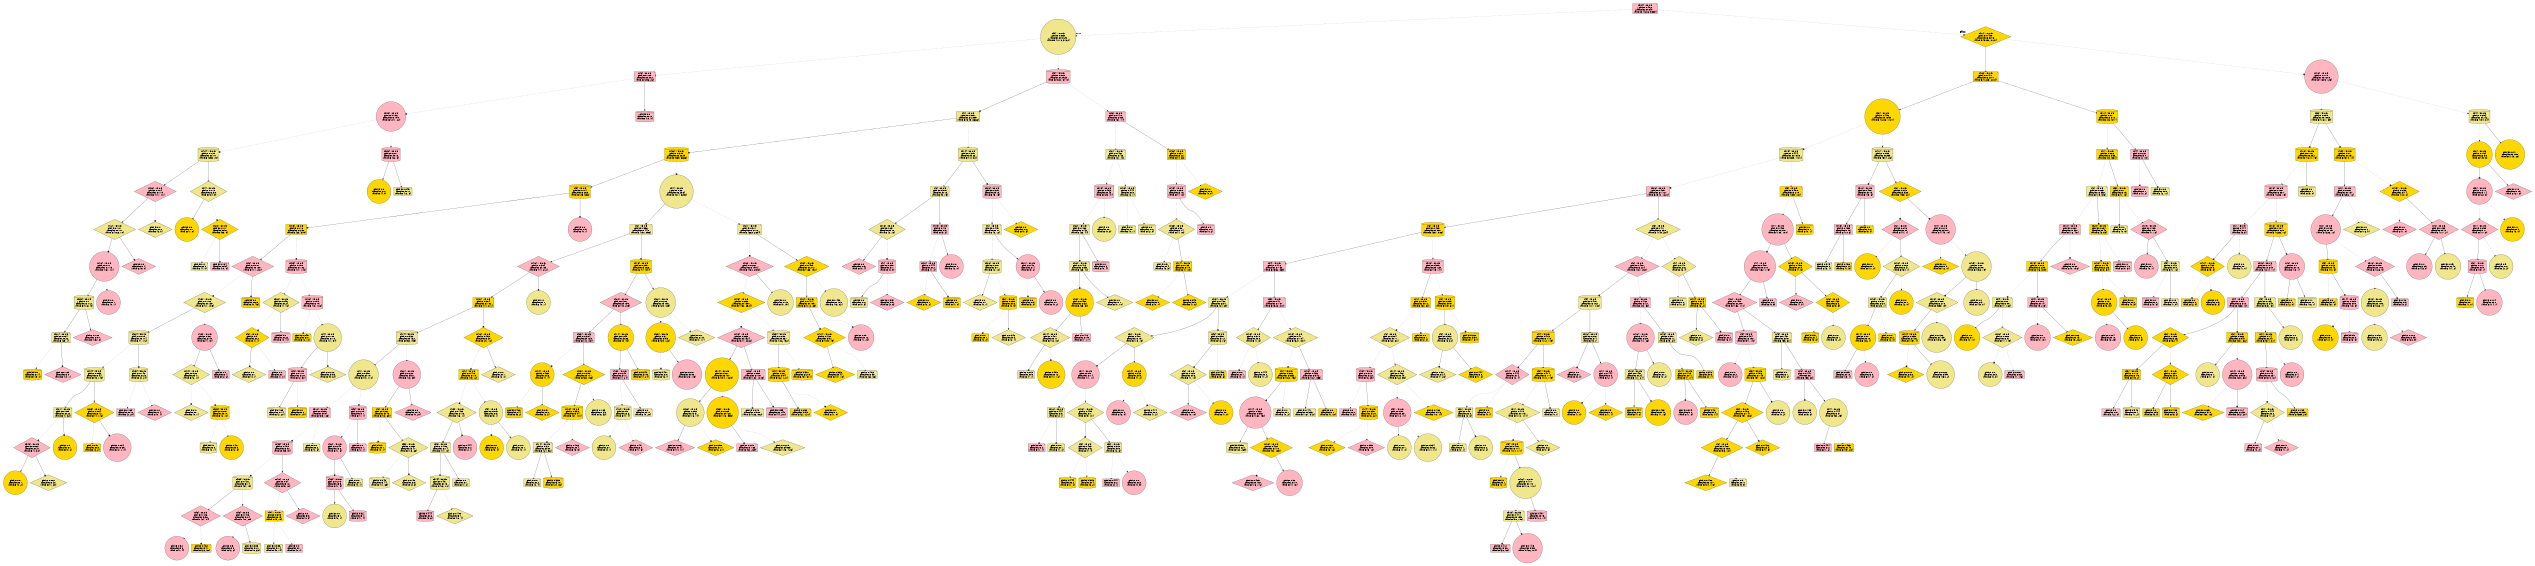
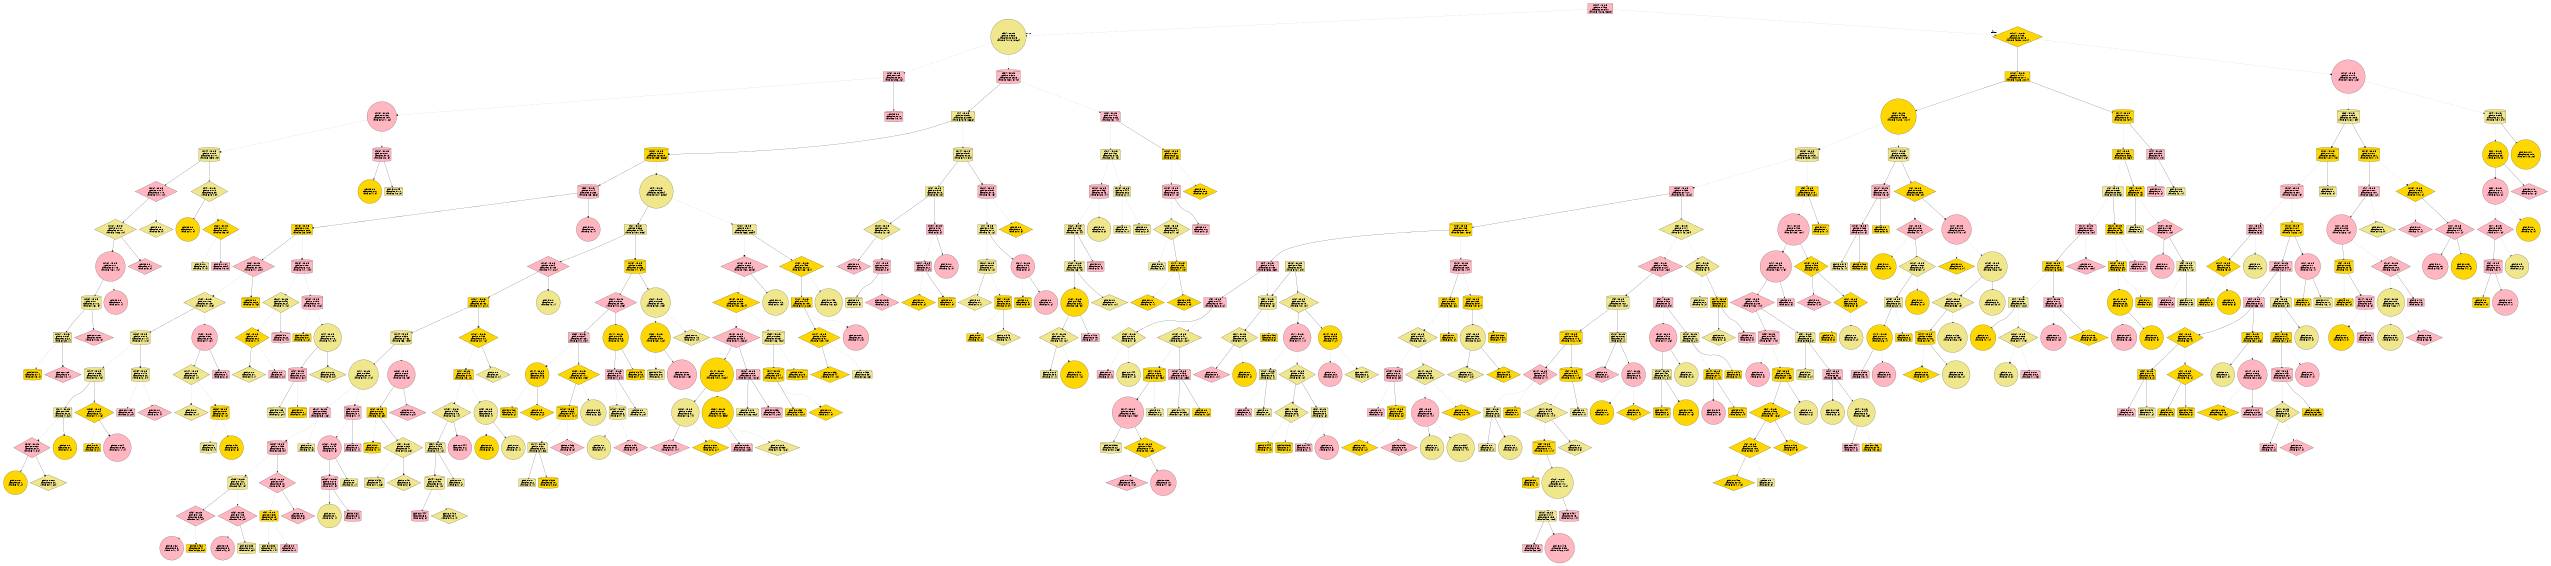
(580, 191) -> (588, 191)
(2448, 266) -> (2464, 266)
(1247, 284) -> (1267, 283)
(584, 353) -> (579, 353)
